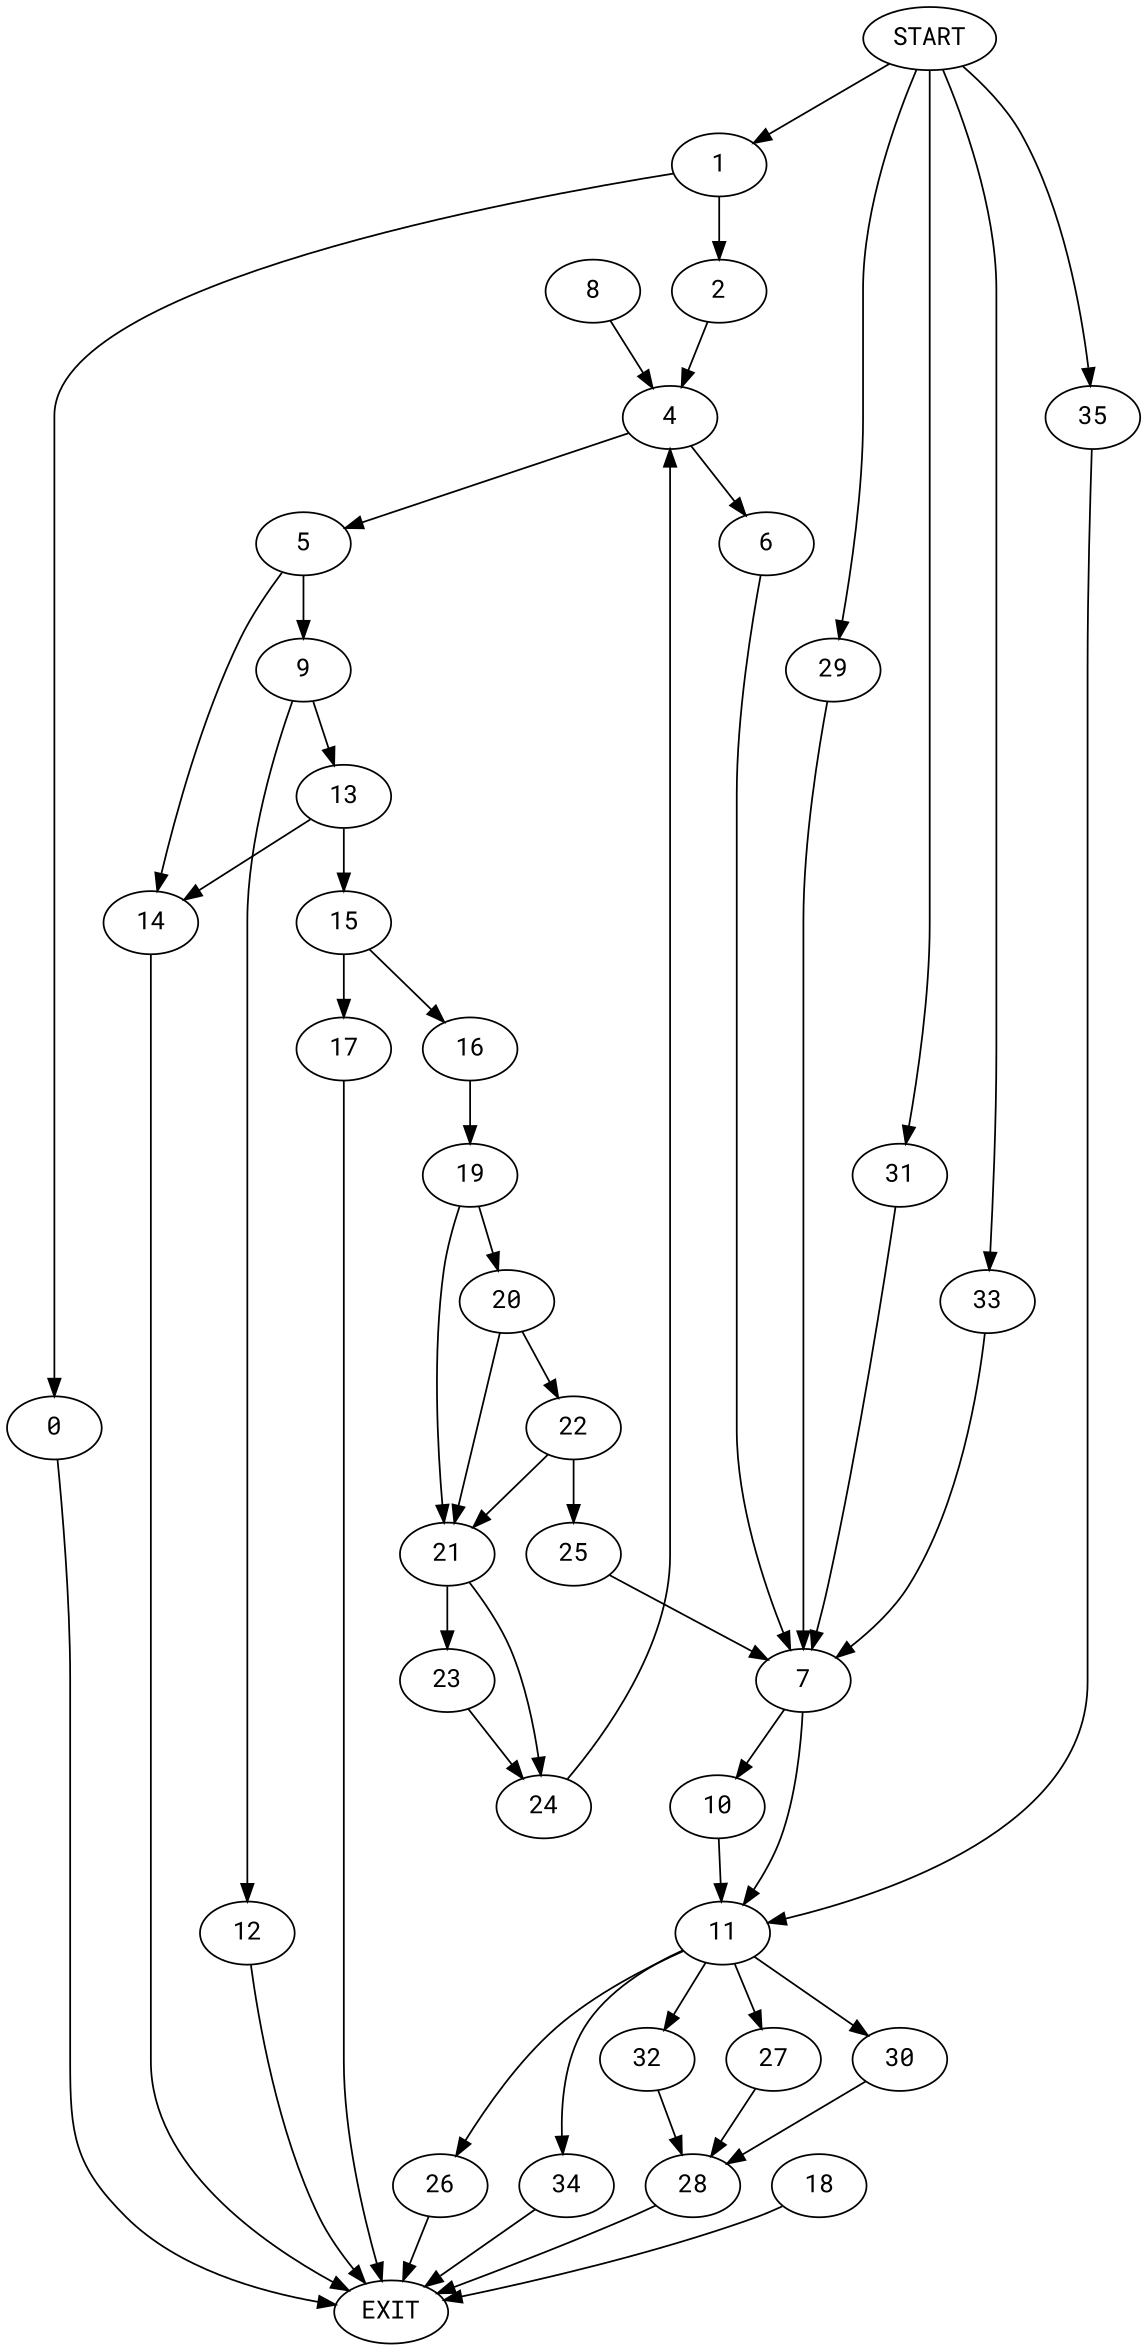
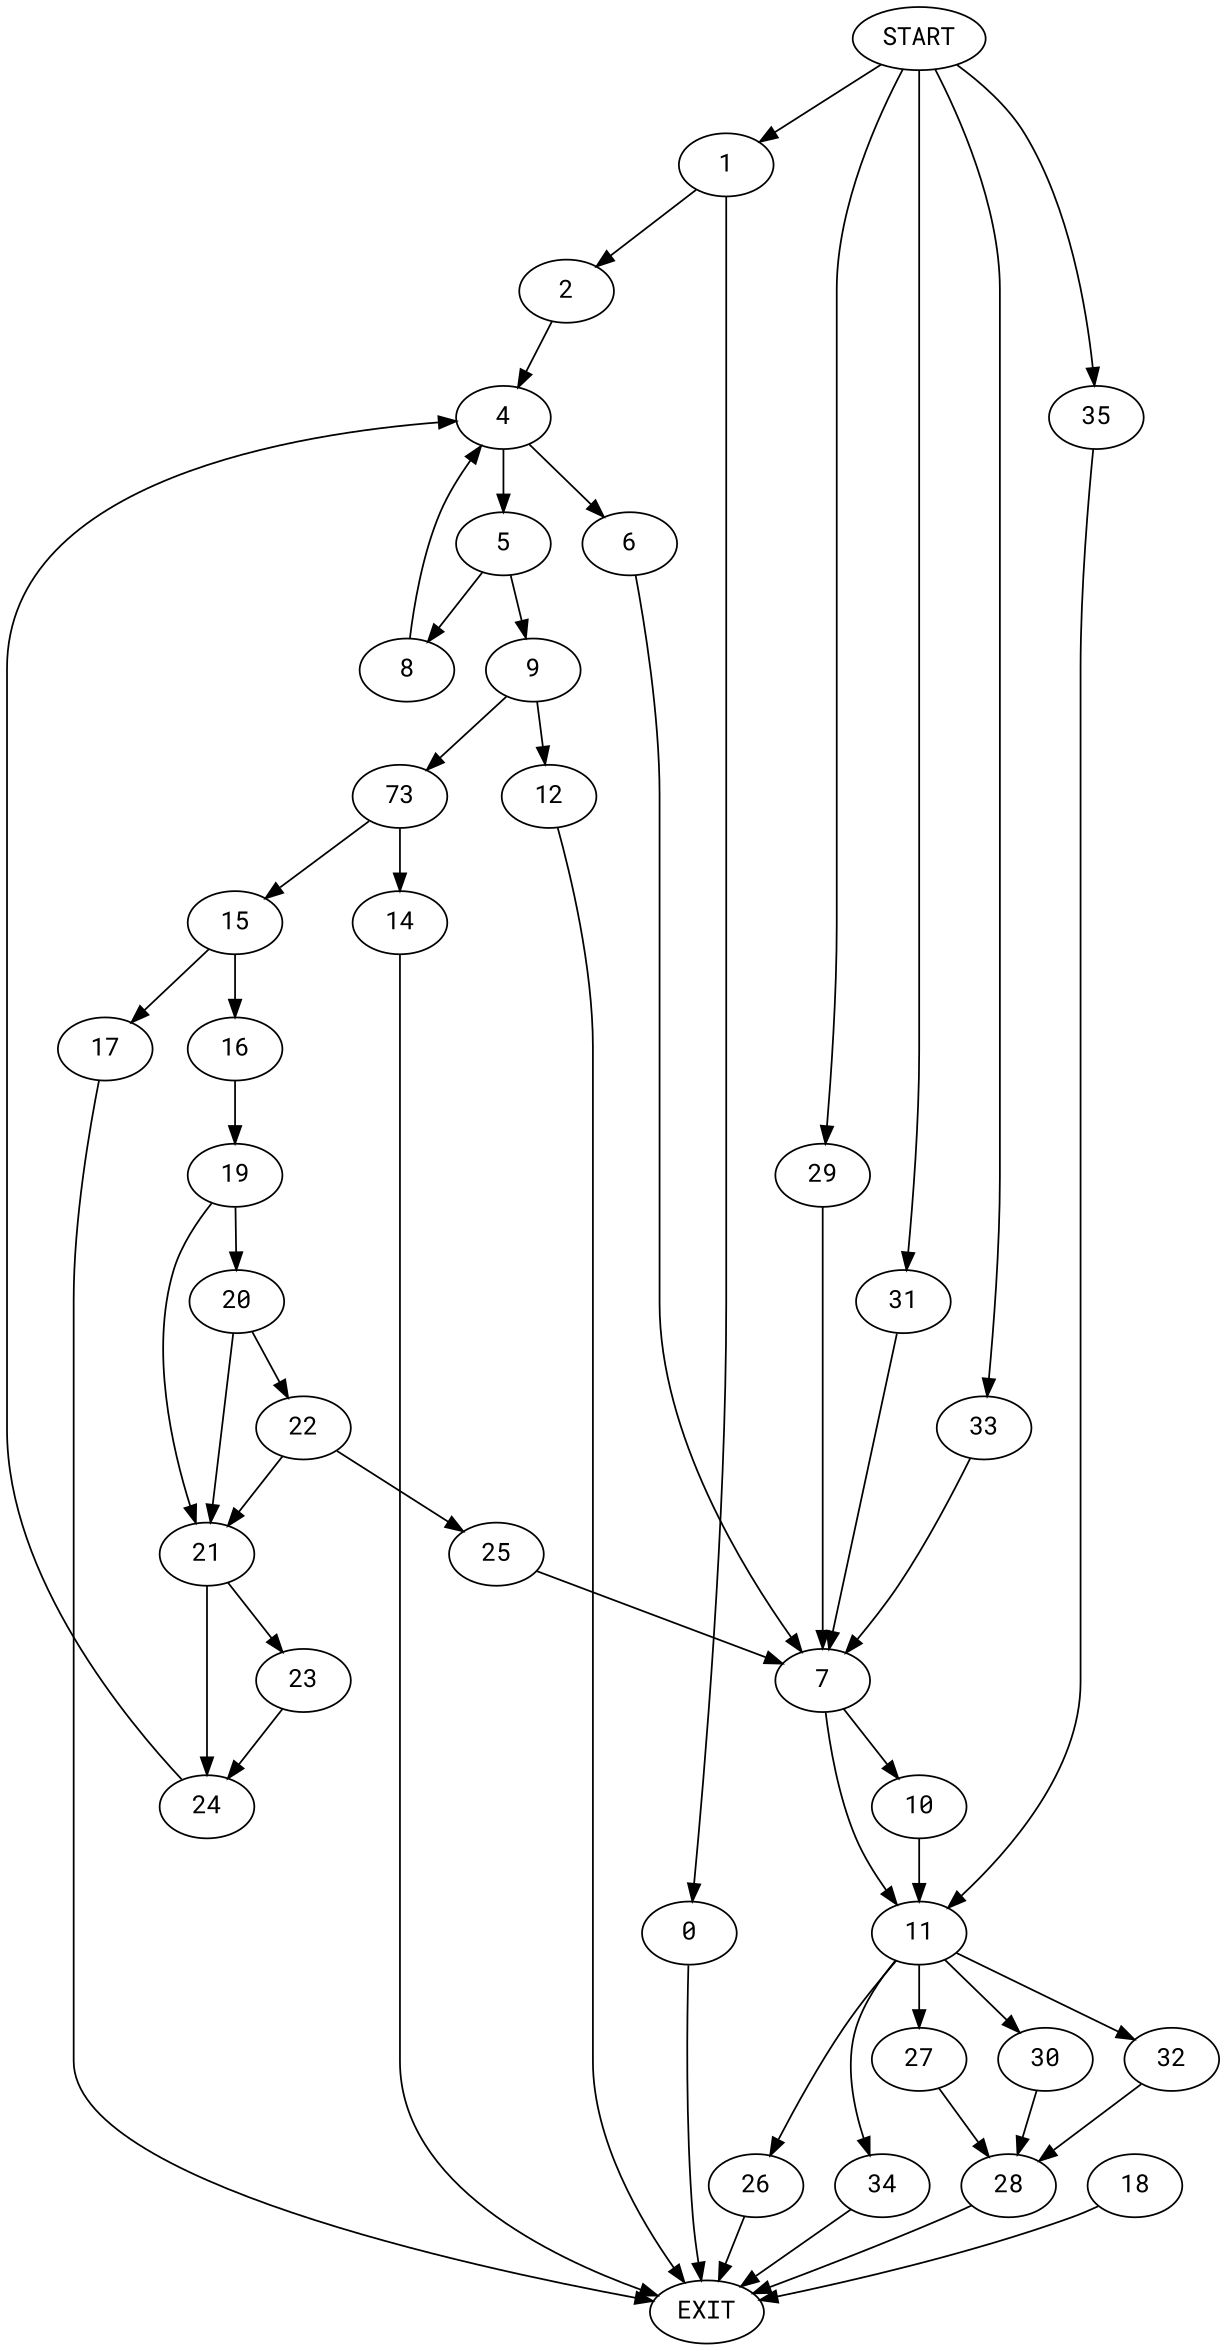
(208, 717) -> (461, 600)
(344, 796) -> (400, 796)
